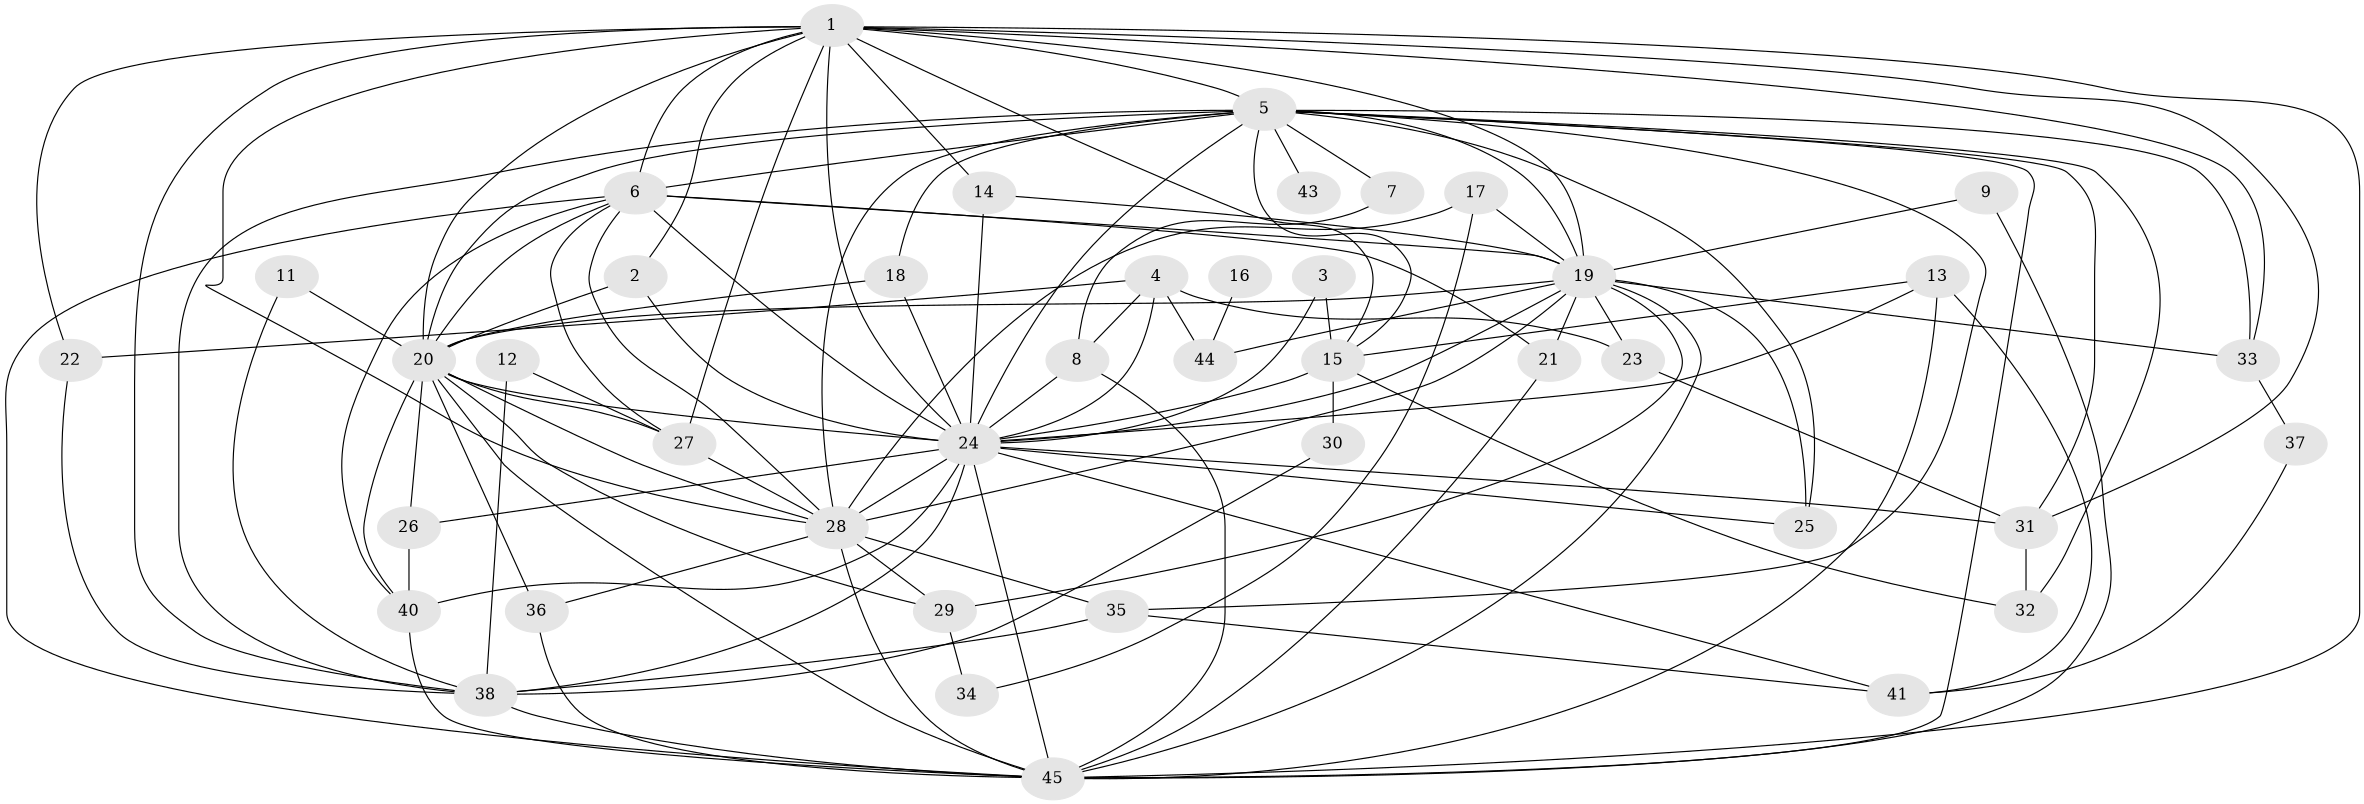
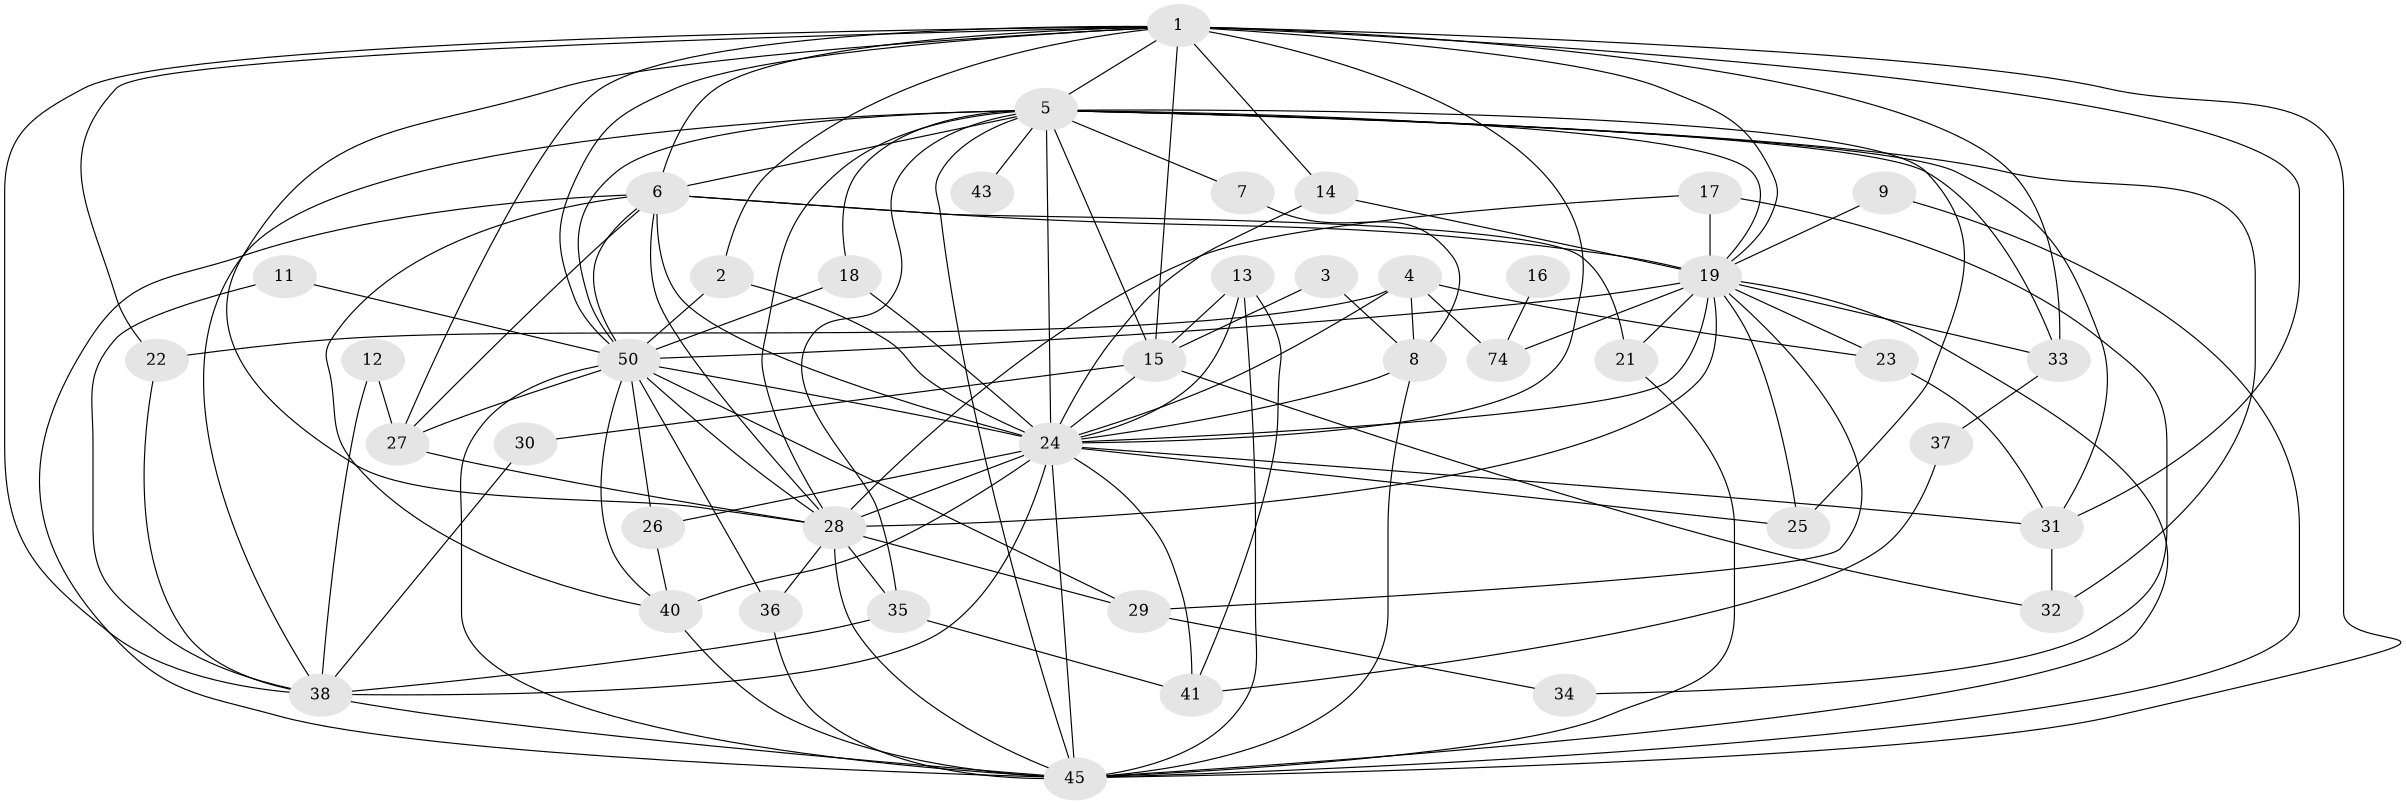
(424, 360) -> (629, 360)
(1205, 360) -> (1498, 360)
(1239, 386) -> (1377, 325)
